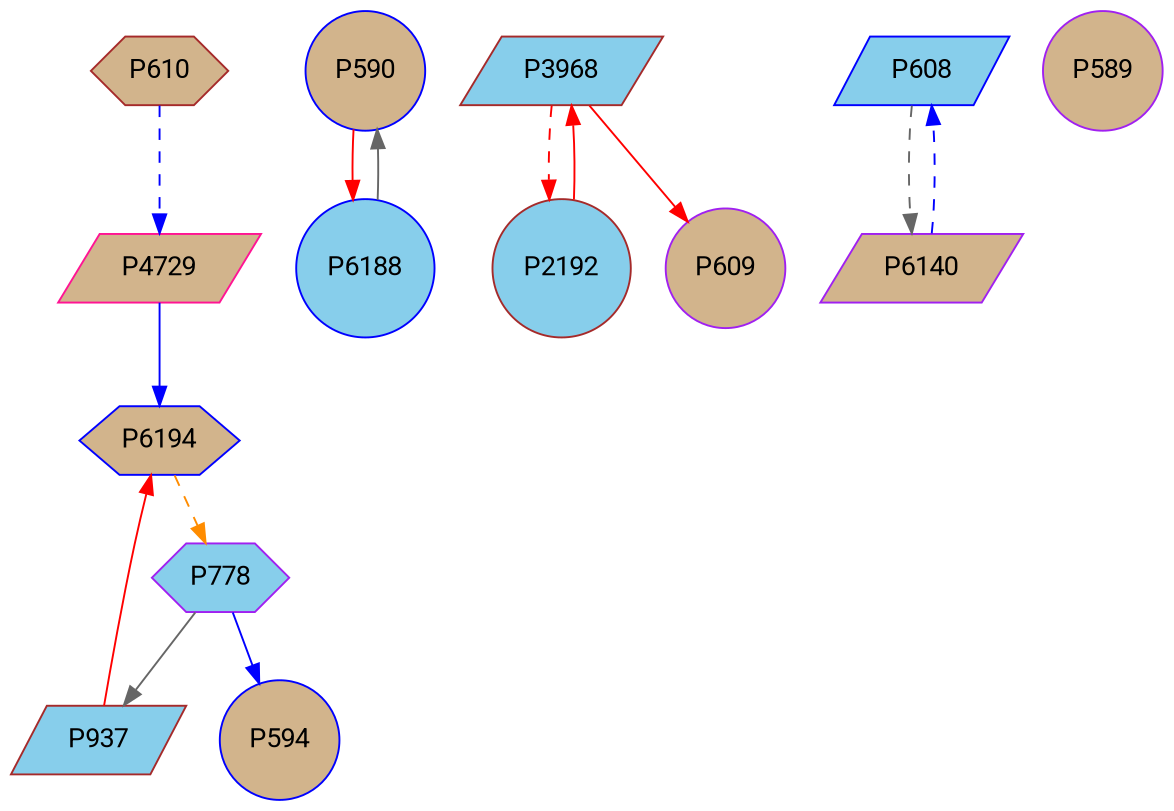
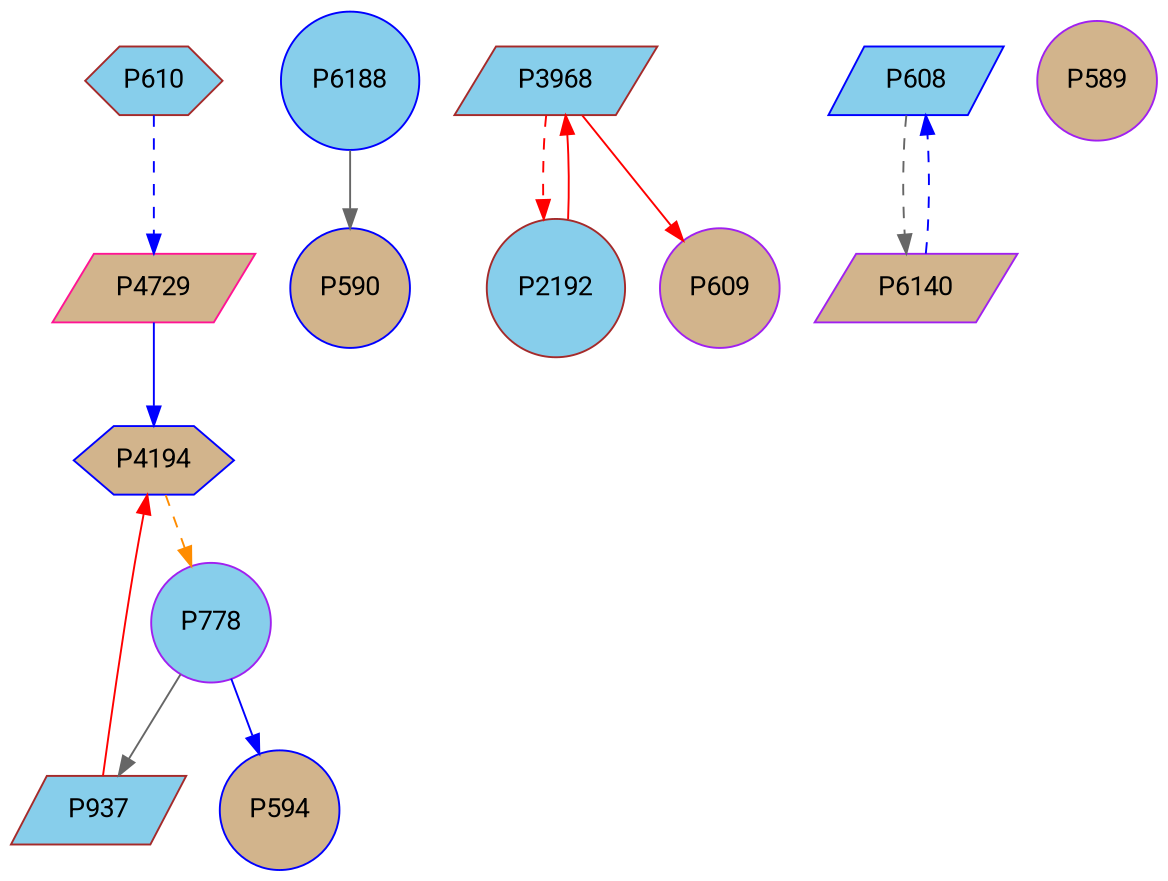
(160, 71) -> (154, 81)
(353, 155) -> none
(160, 441) -> (154, 460)
(221, 578) -> (211, 623)
